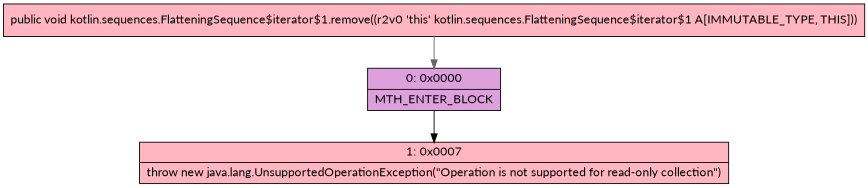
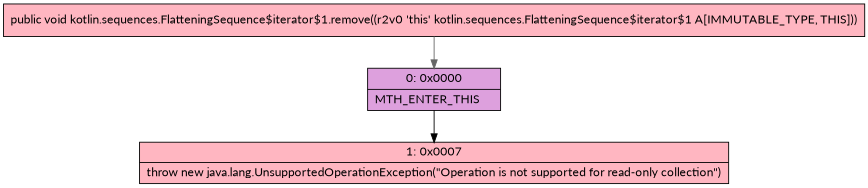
(434, 100) -> (428, 100)
